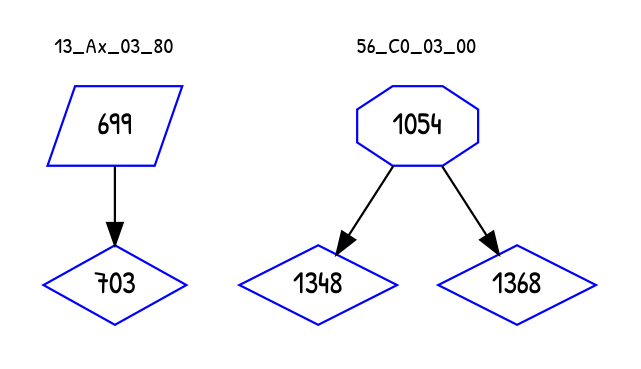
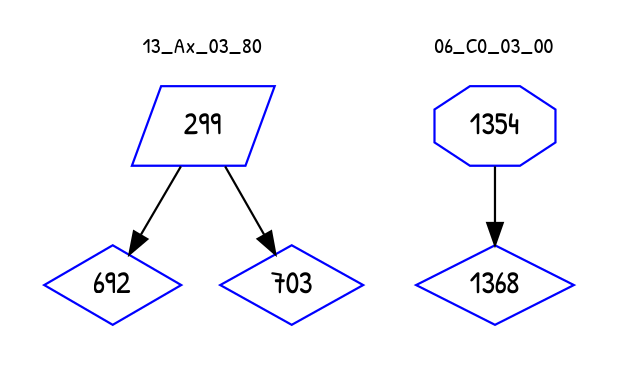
(418, 48) -> (495, 48)
(115, 126) -> (203, 126)
(418, 126) -> (495, 126)
none -> (113, 285)
(318, 285) -> none
